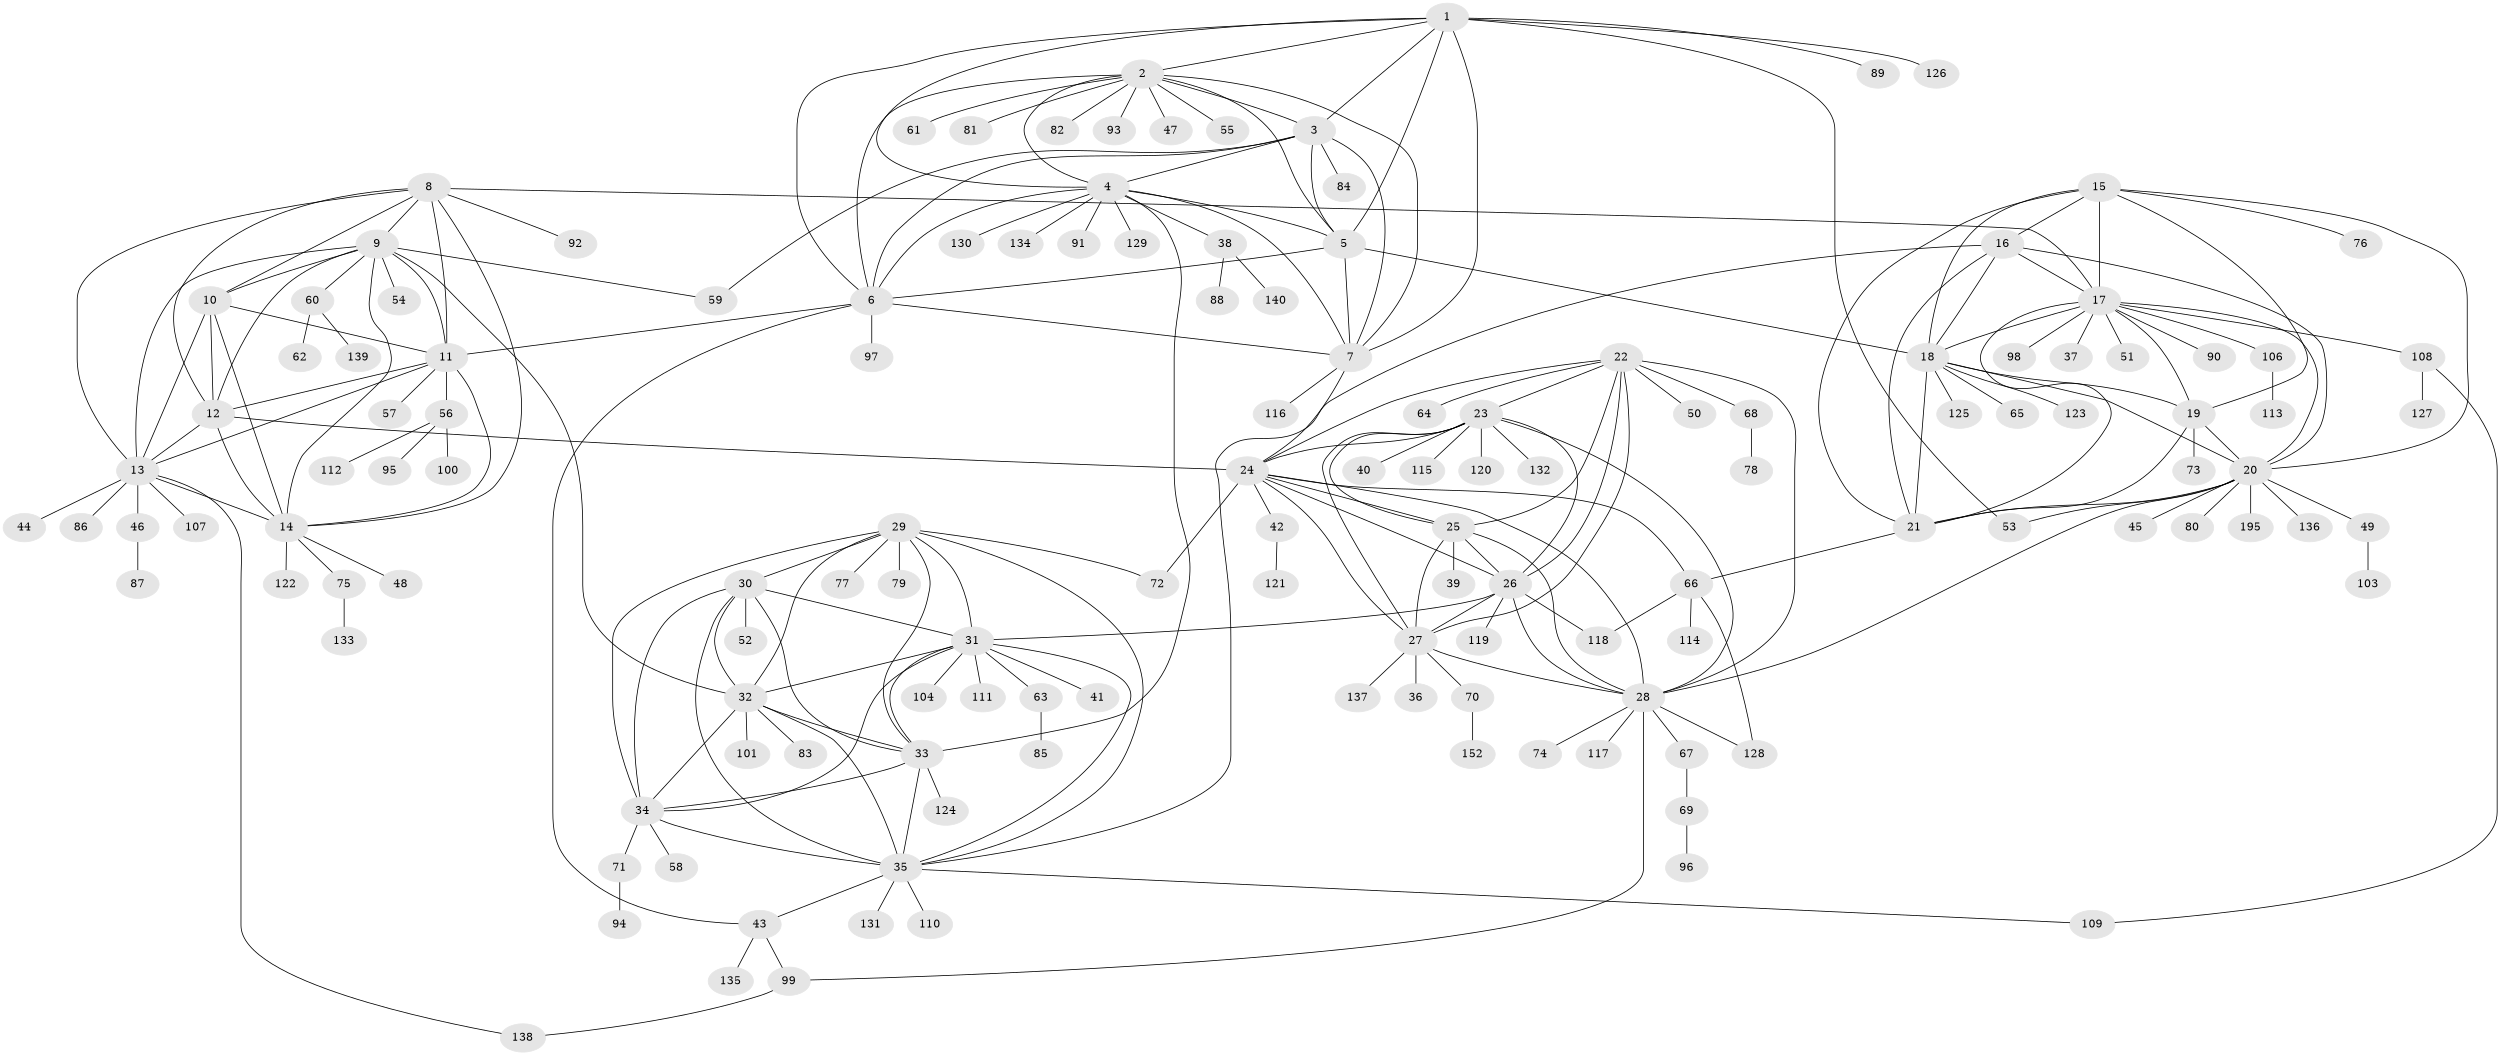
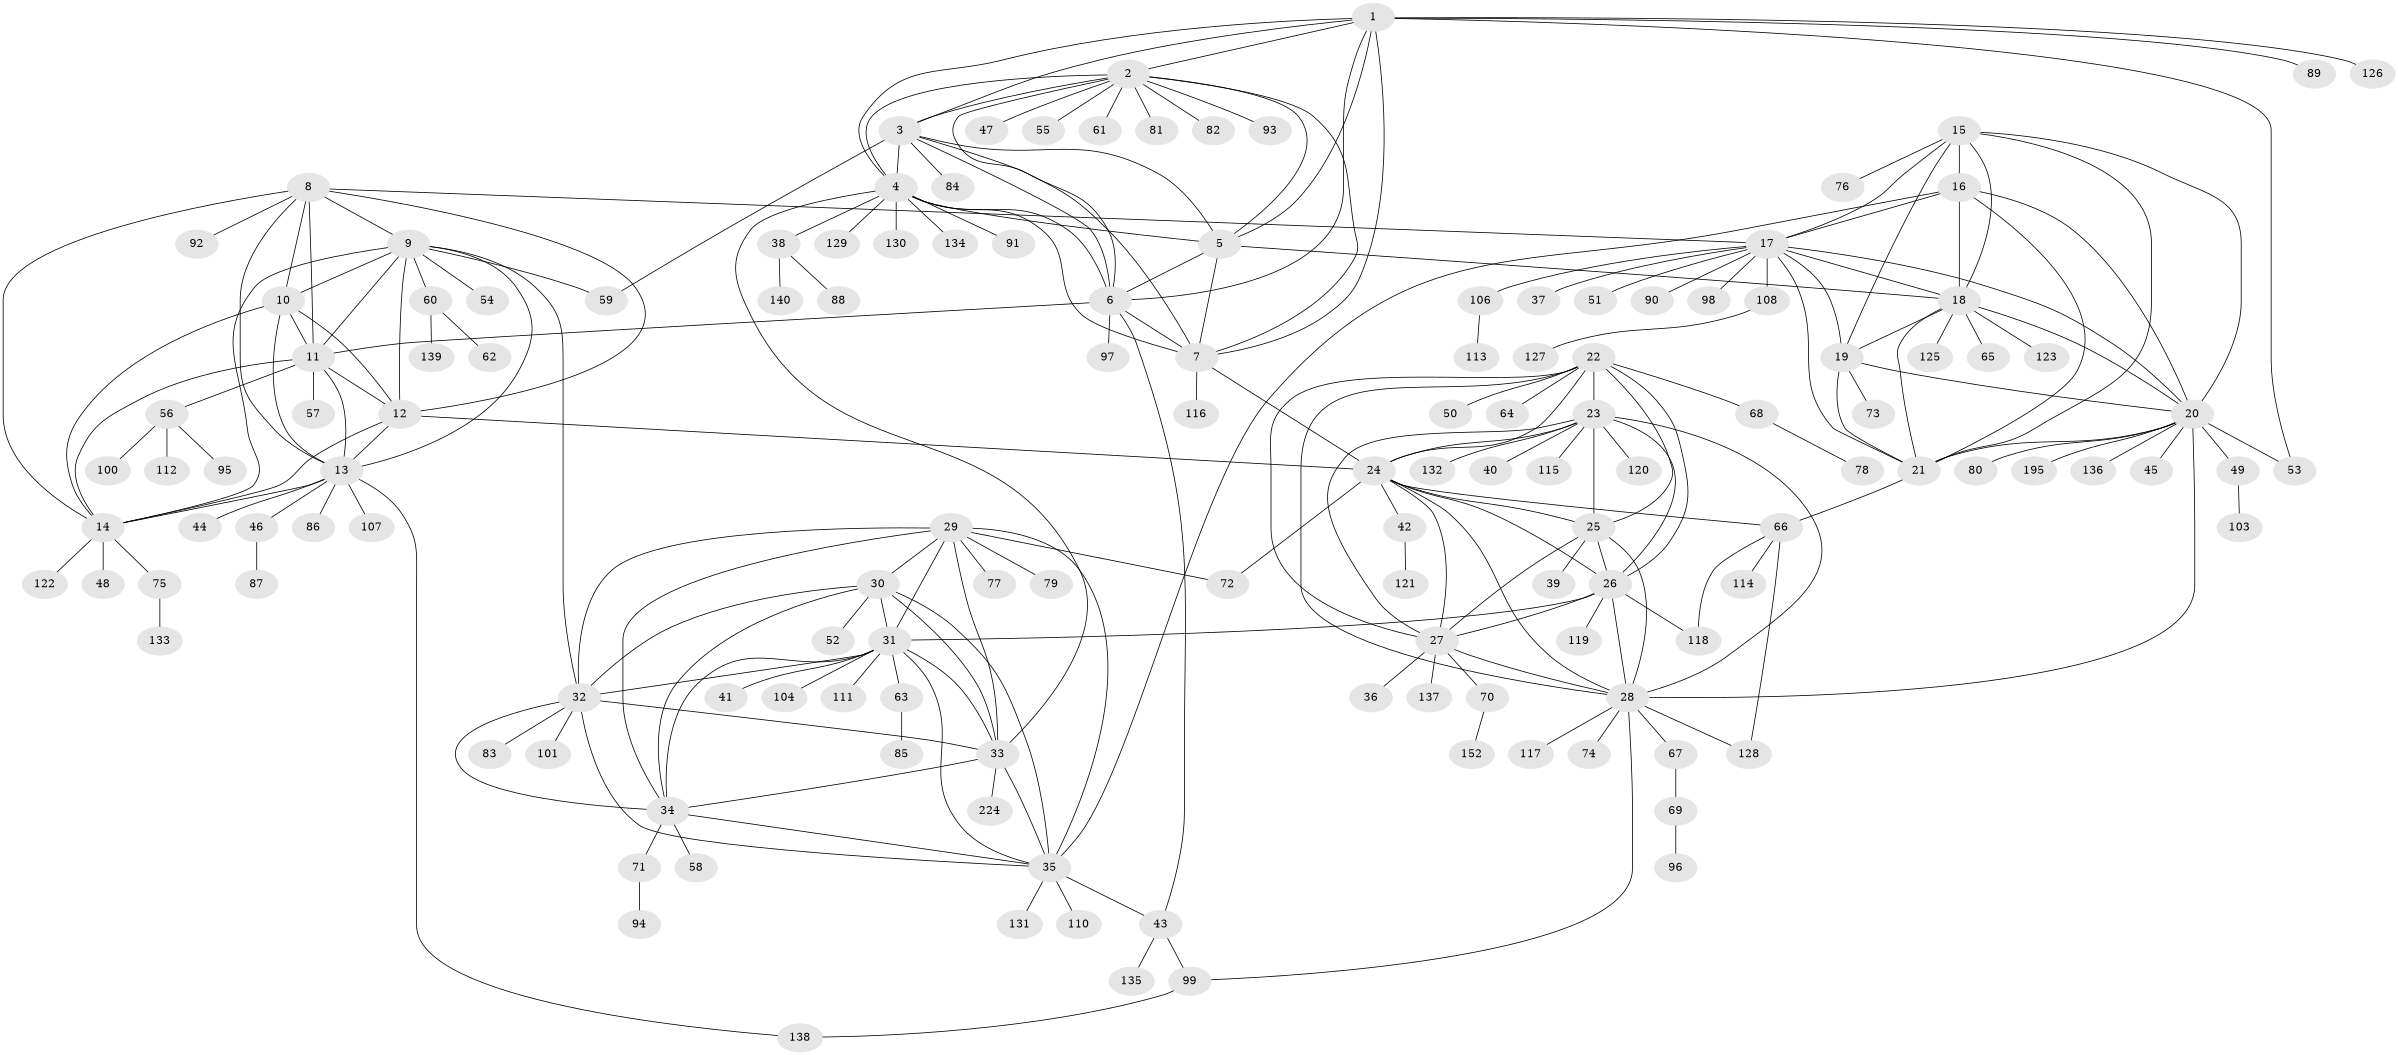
(946, 811) -> (990, 811)
(2092, 925) -> none
